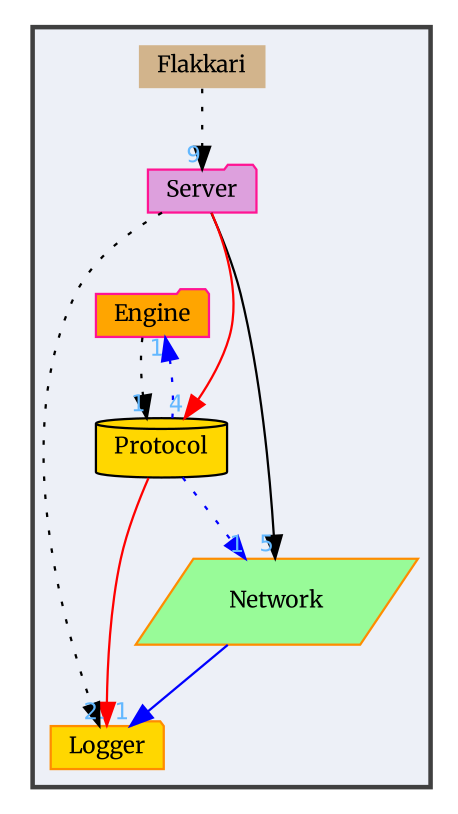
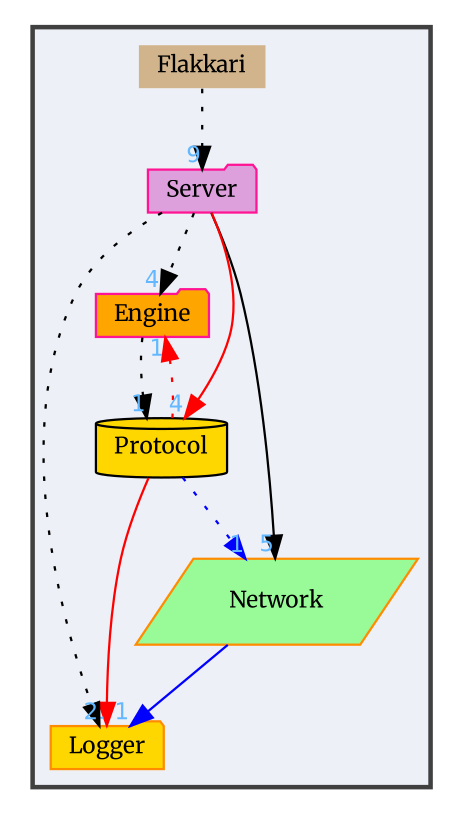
none -> (182, 243)
(173, 389) -> (173, 389)
